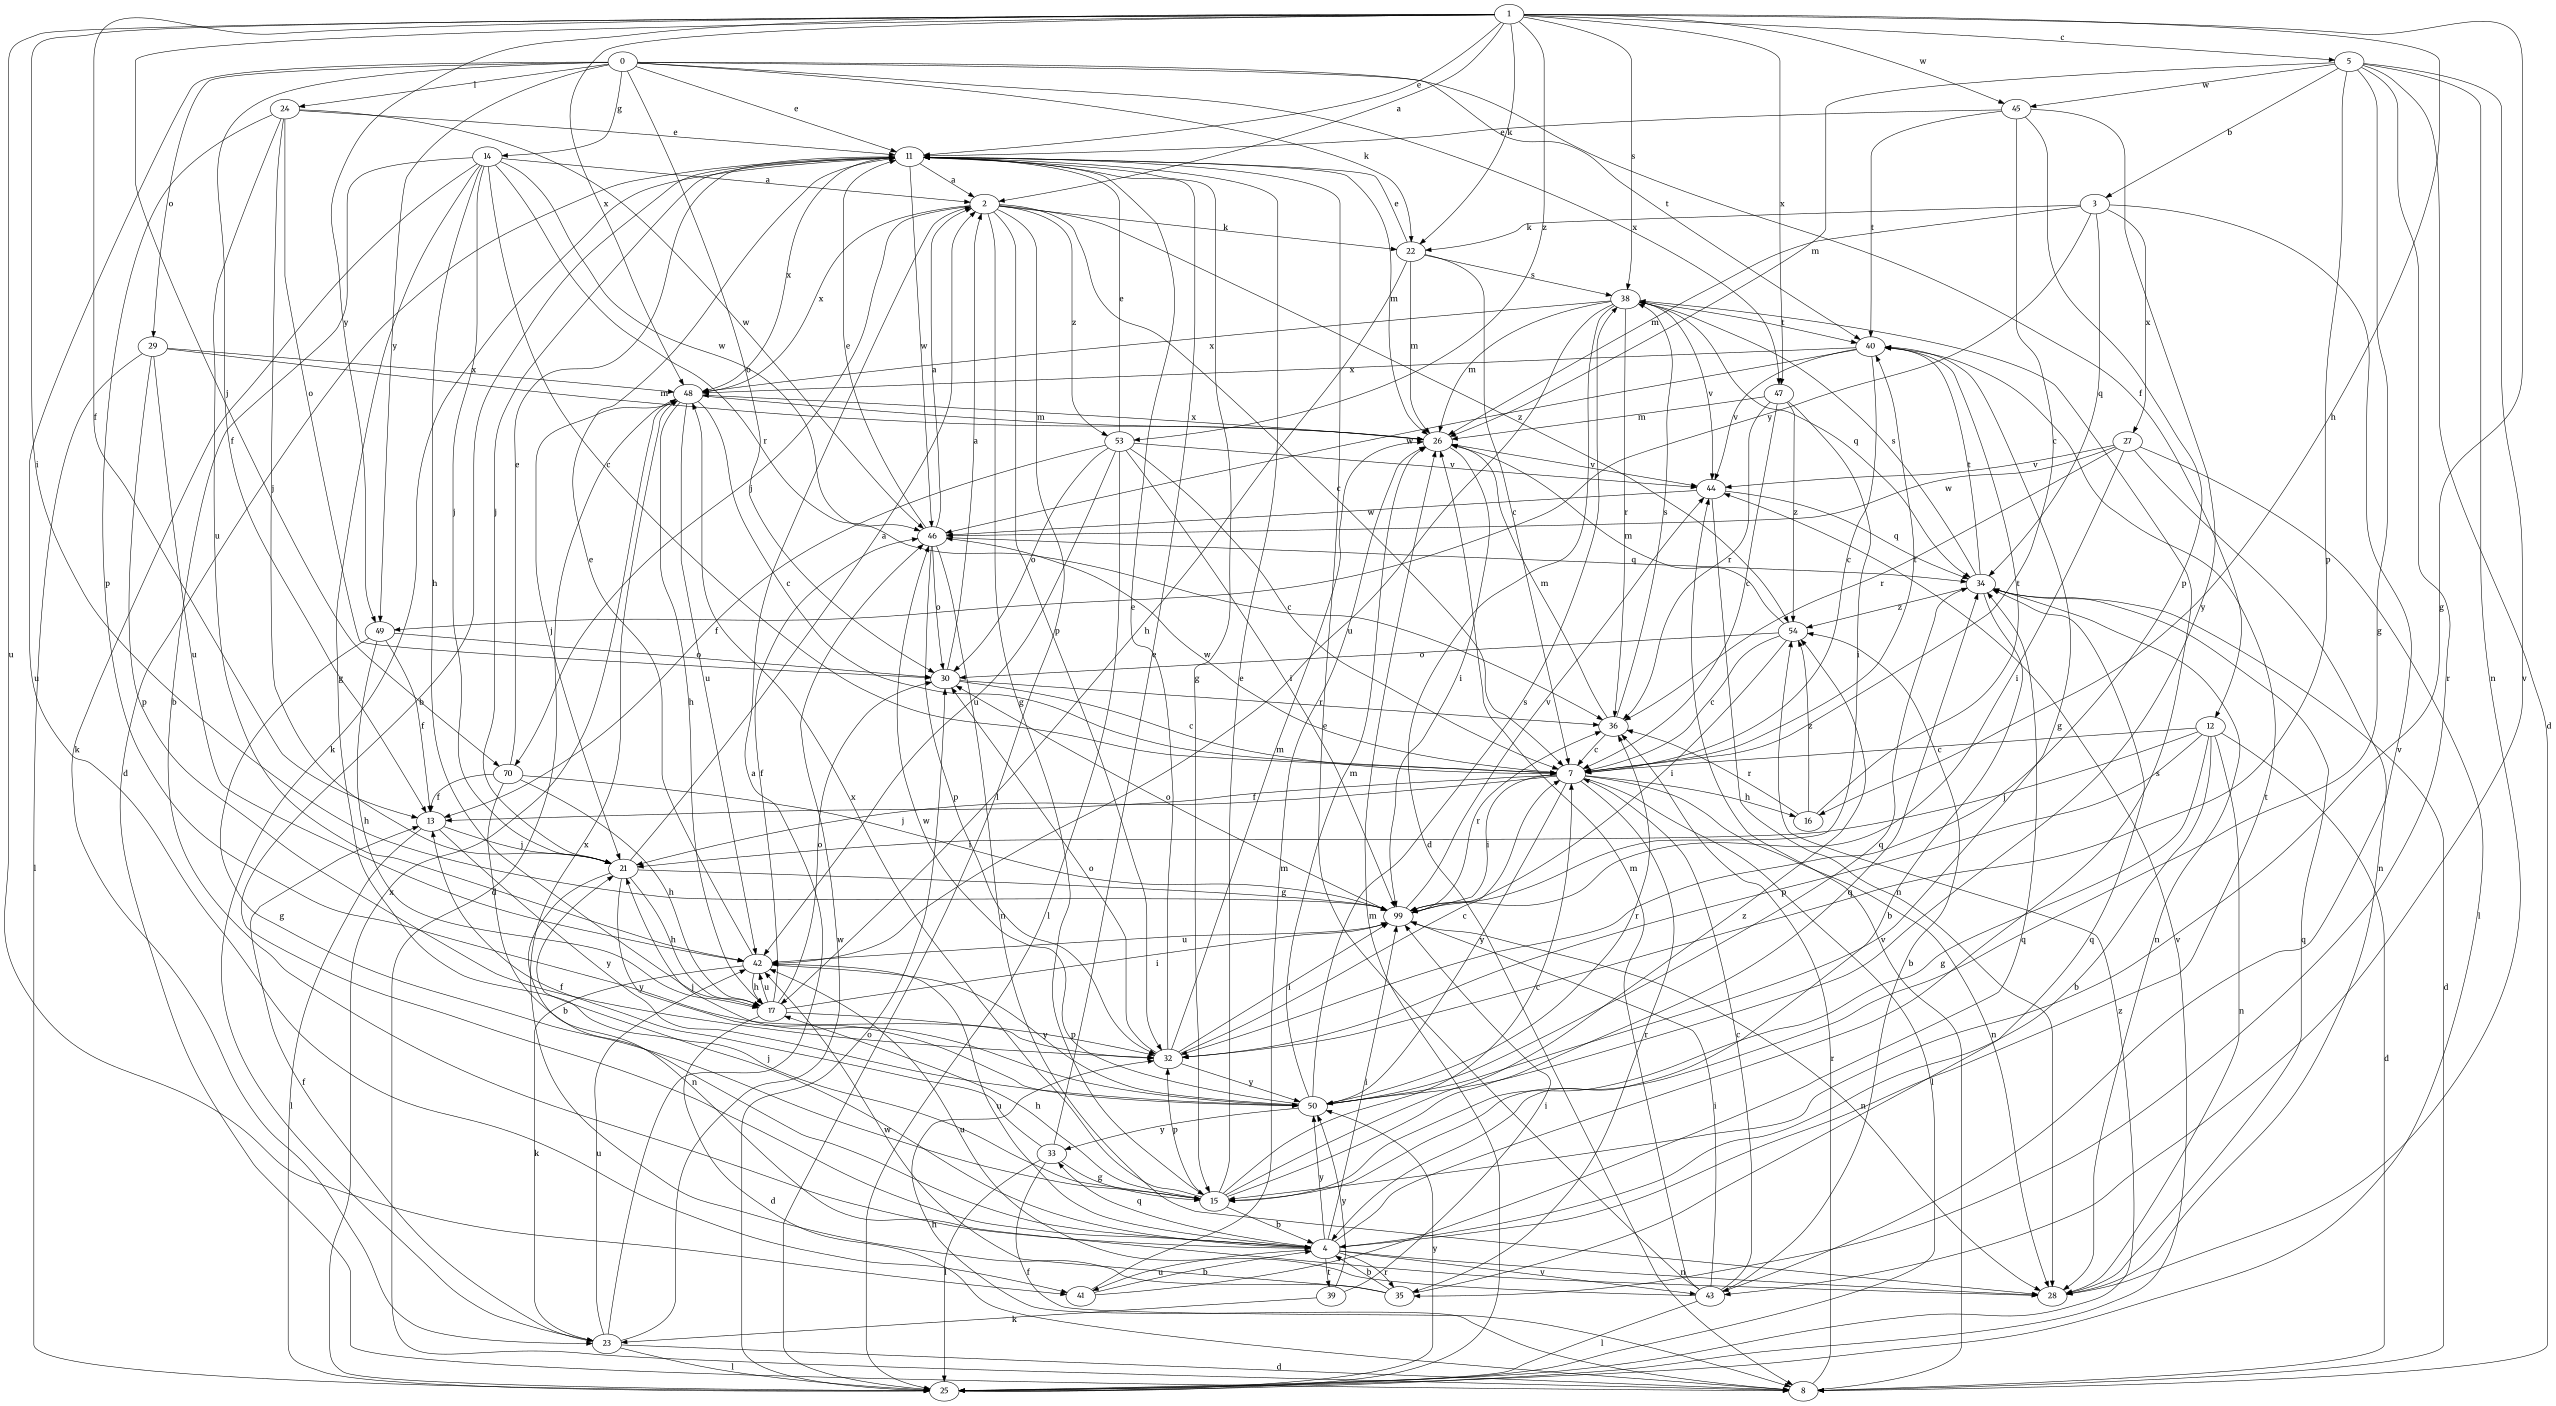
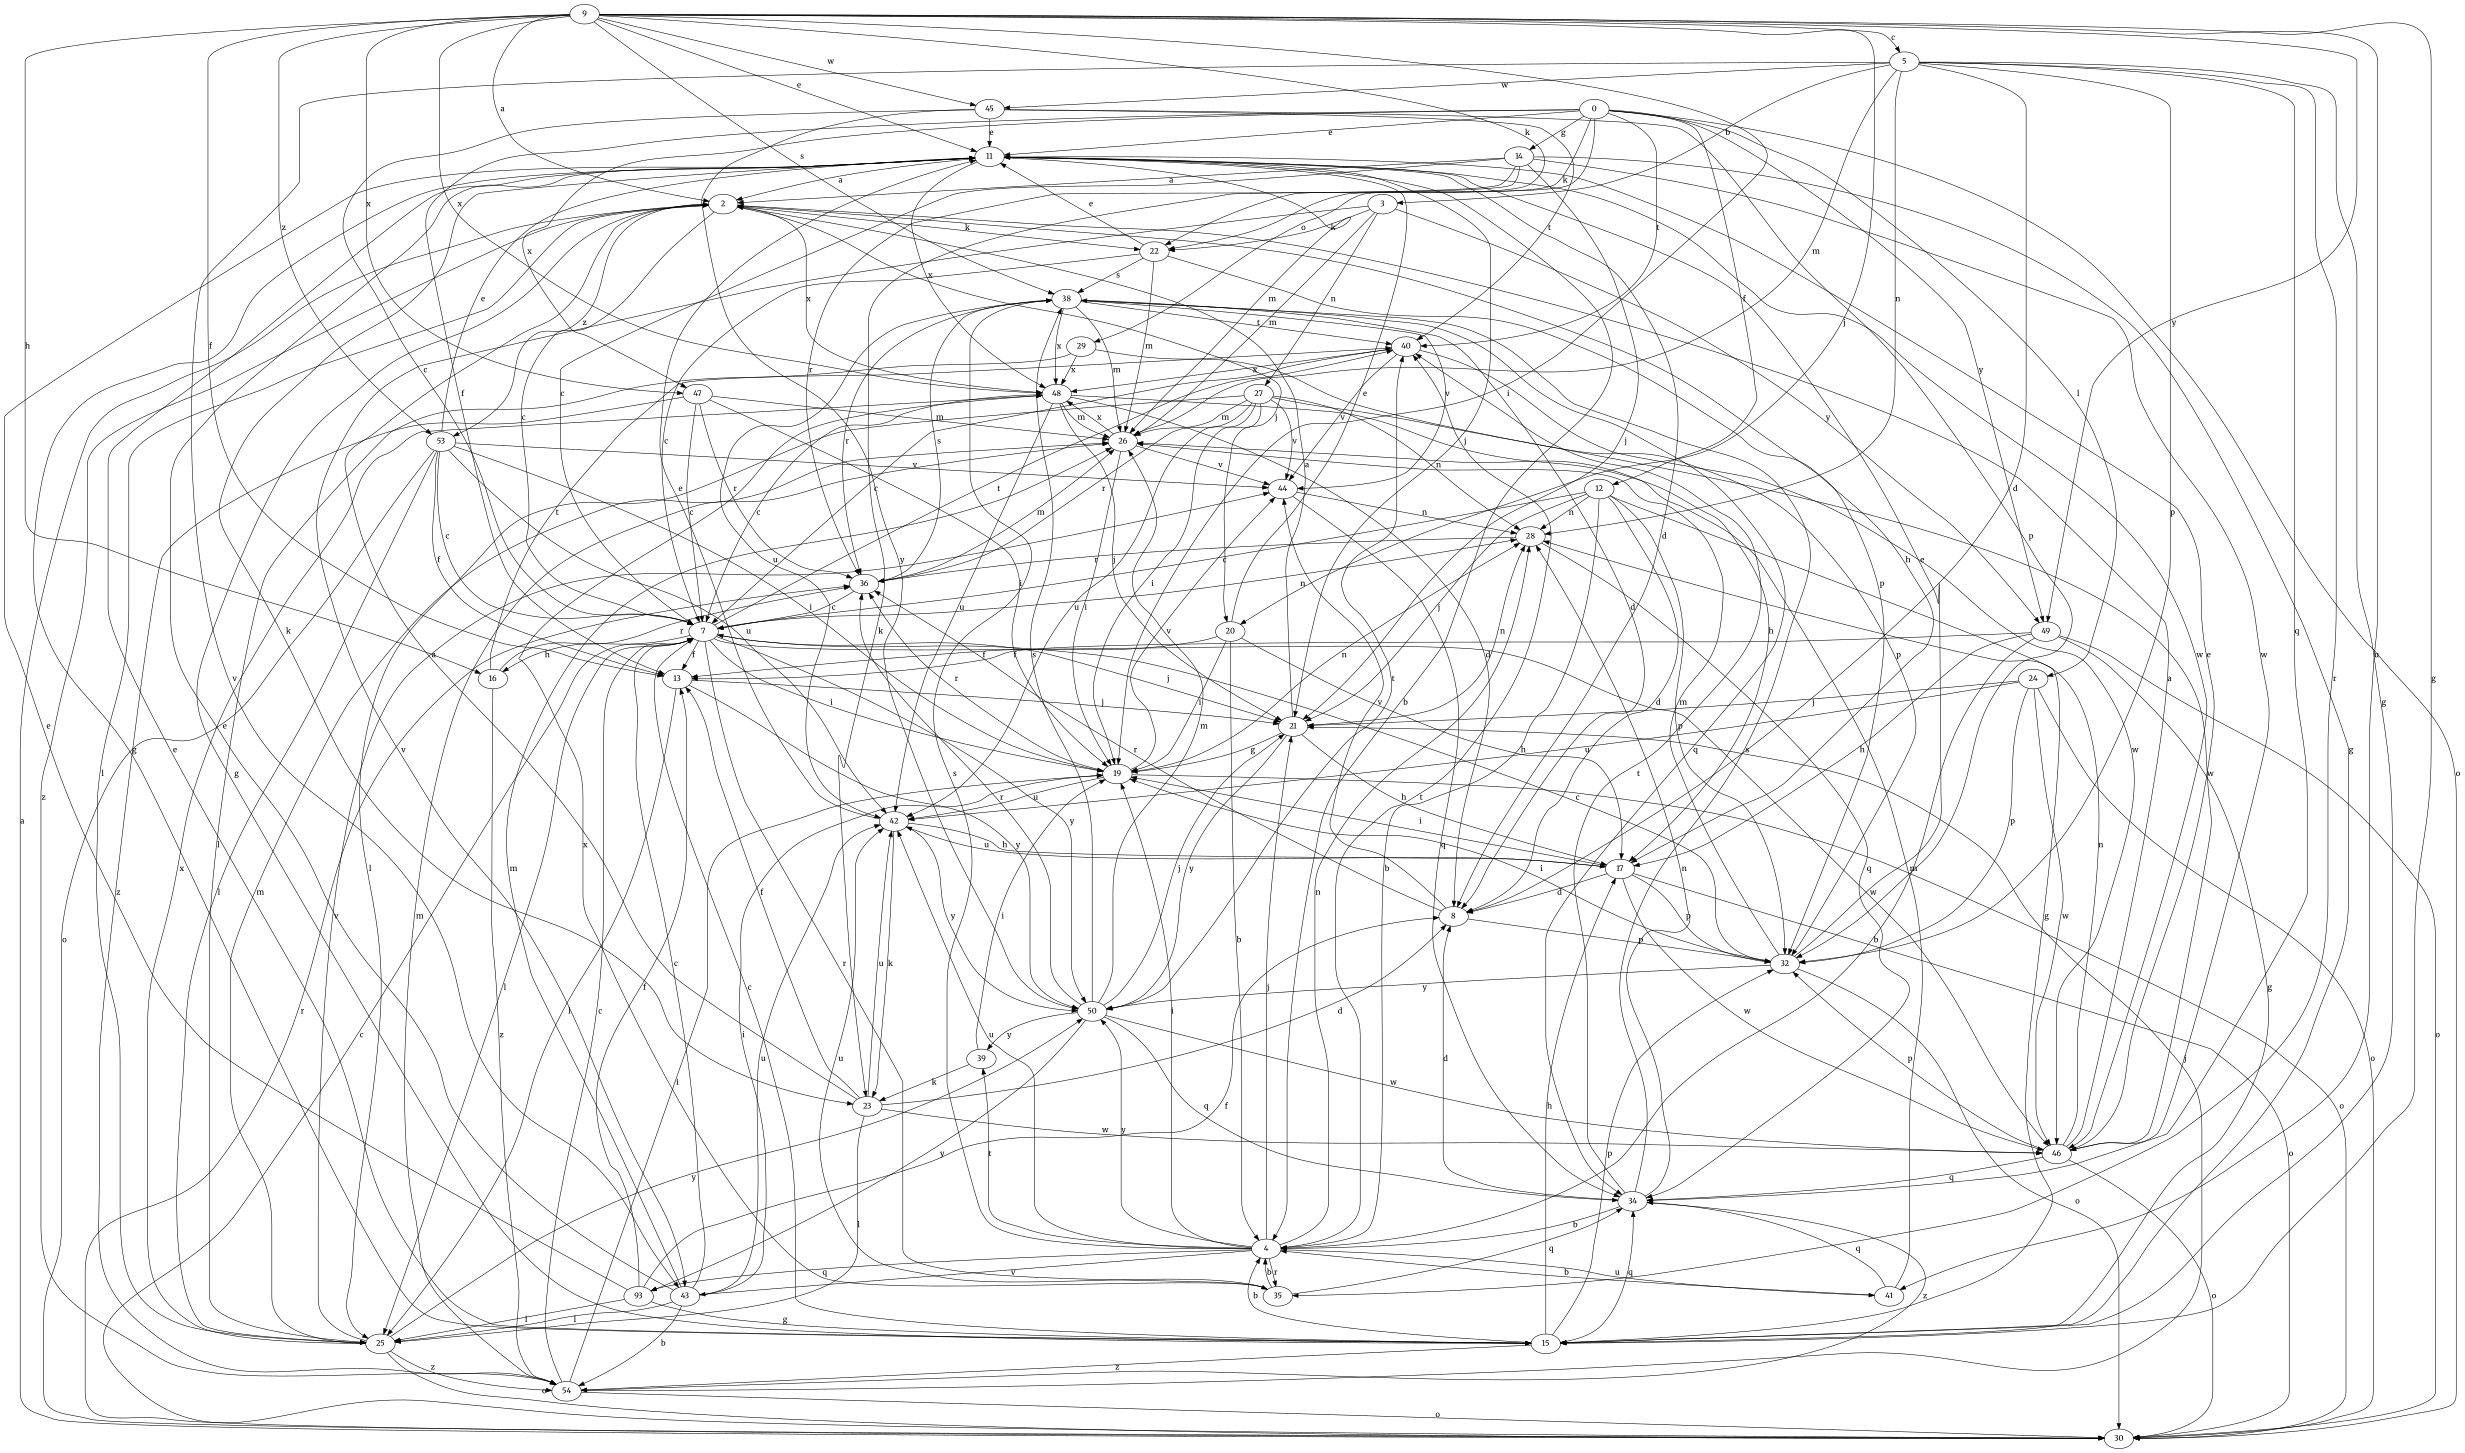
(1509, 14) -> (585, 14)
(595, 131) -> none
(2148, 323) -> (1333, 299)
(2094, 408) -> (2298, 709)
(791, 415) -> (1205, 423)
(1325, 513) -> none
none -> (1199, 549)
(432, 666) -> none
(2060, 727) -> (1394, 679)
(92, 765) -> none
(508, 774) -> (1230, 632)
(762, 774) -> (1747, 1011)
(250, 802) -> (1069, 610)
(886, 868) -> none
(1398, 916) -> (1117, 774)
(270, 955) -> (1740, 1042)
(888, 1130) -> (841, 1059)
(1052, 1154) -> (639, 1296)
(1341, 1203) -> (1031, 1021)
(934, 1225) -> (1641, 940)
none -> (2011, 1368)
